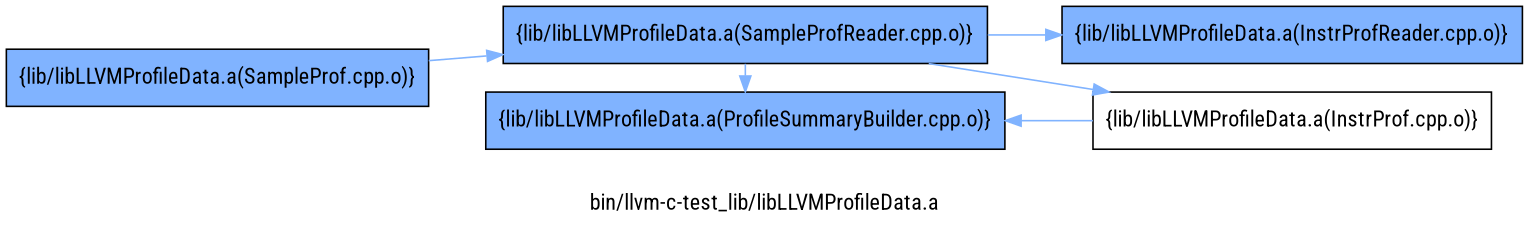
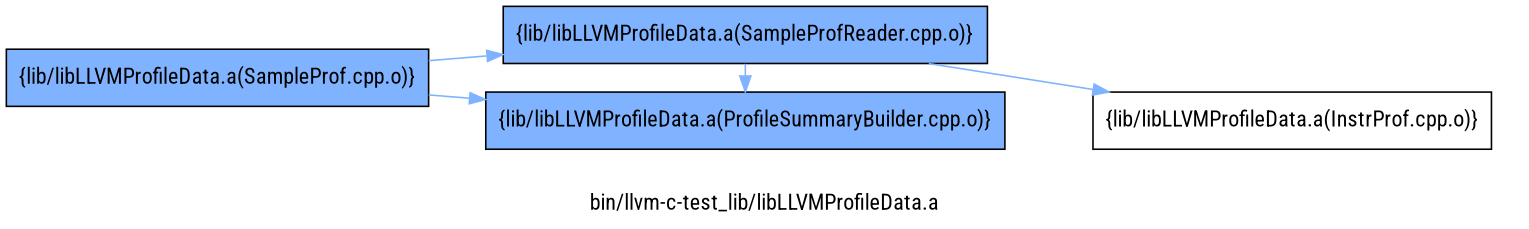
(1292, 35) -> none
(1057, 121) -> (449, 97)
